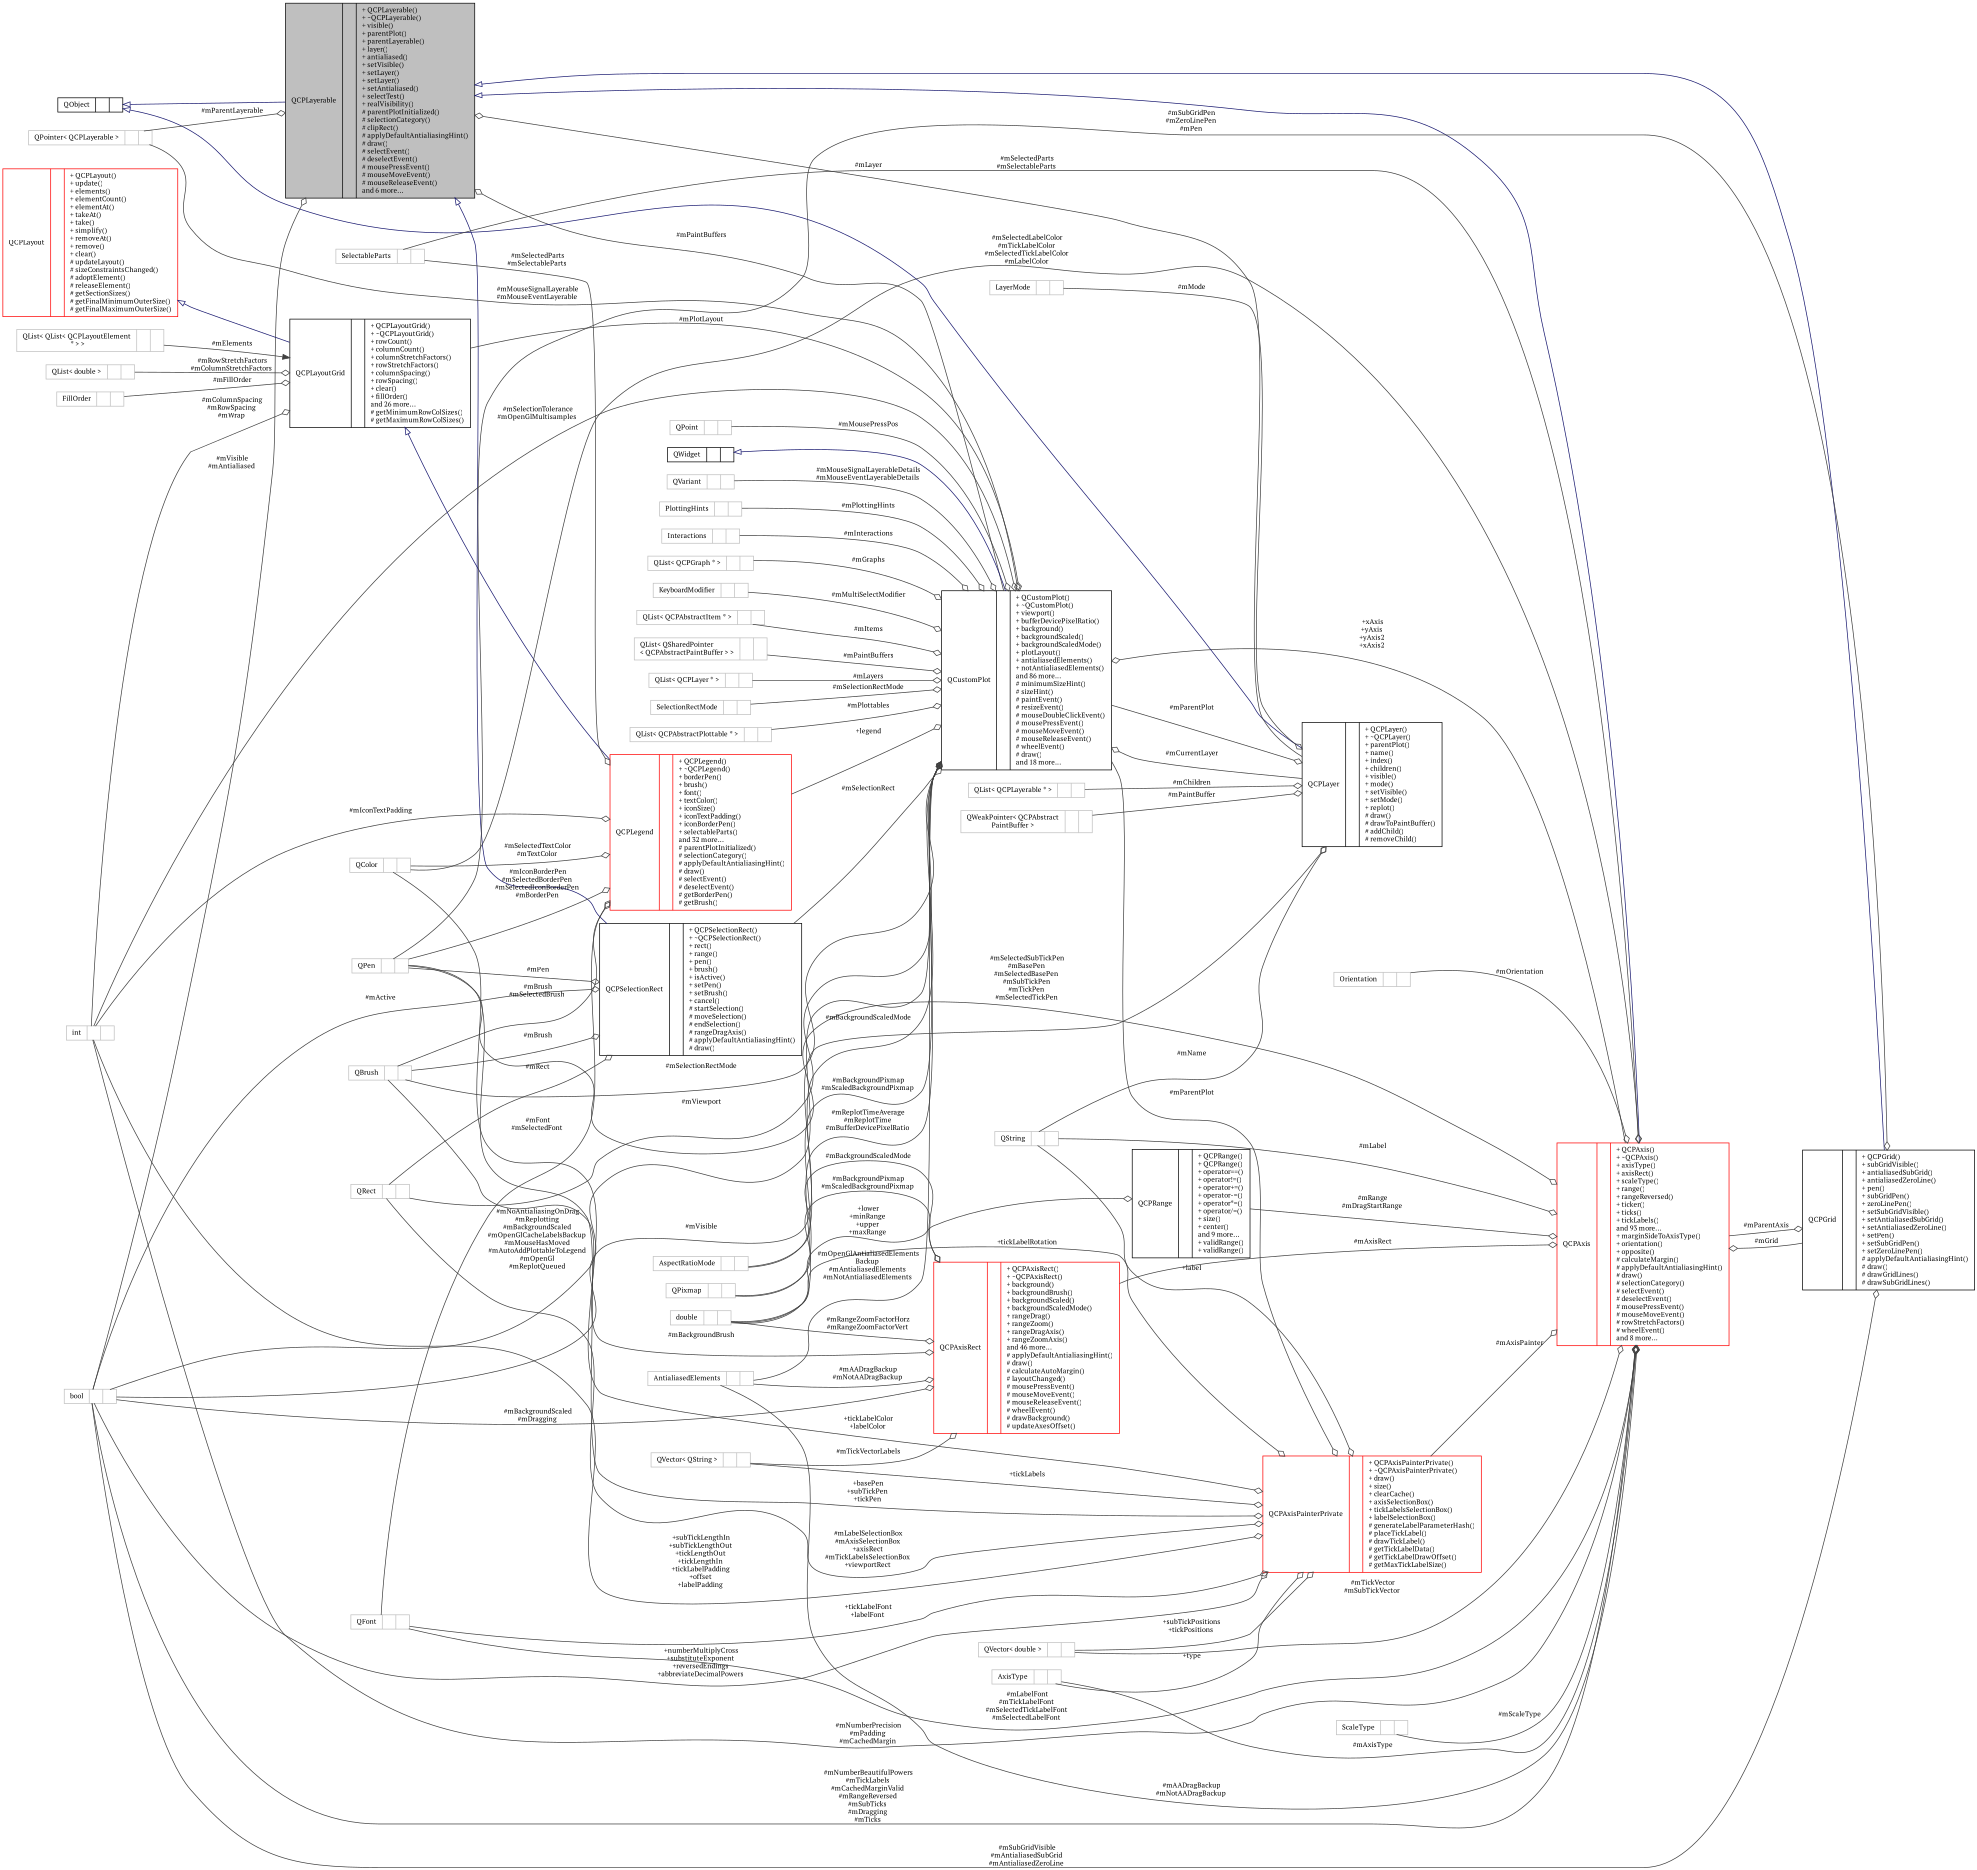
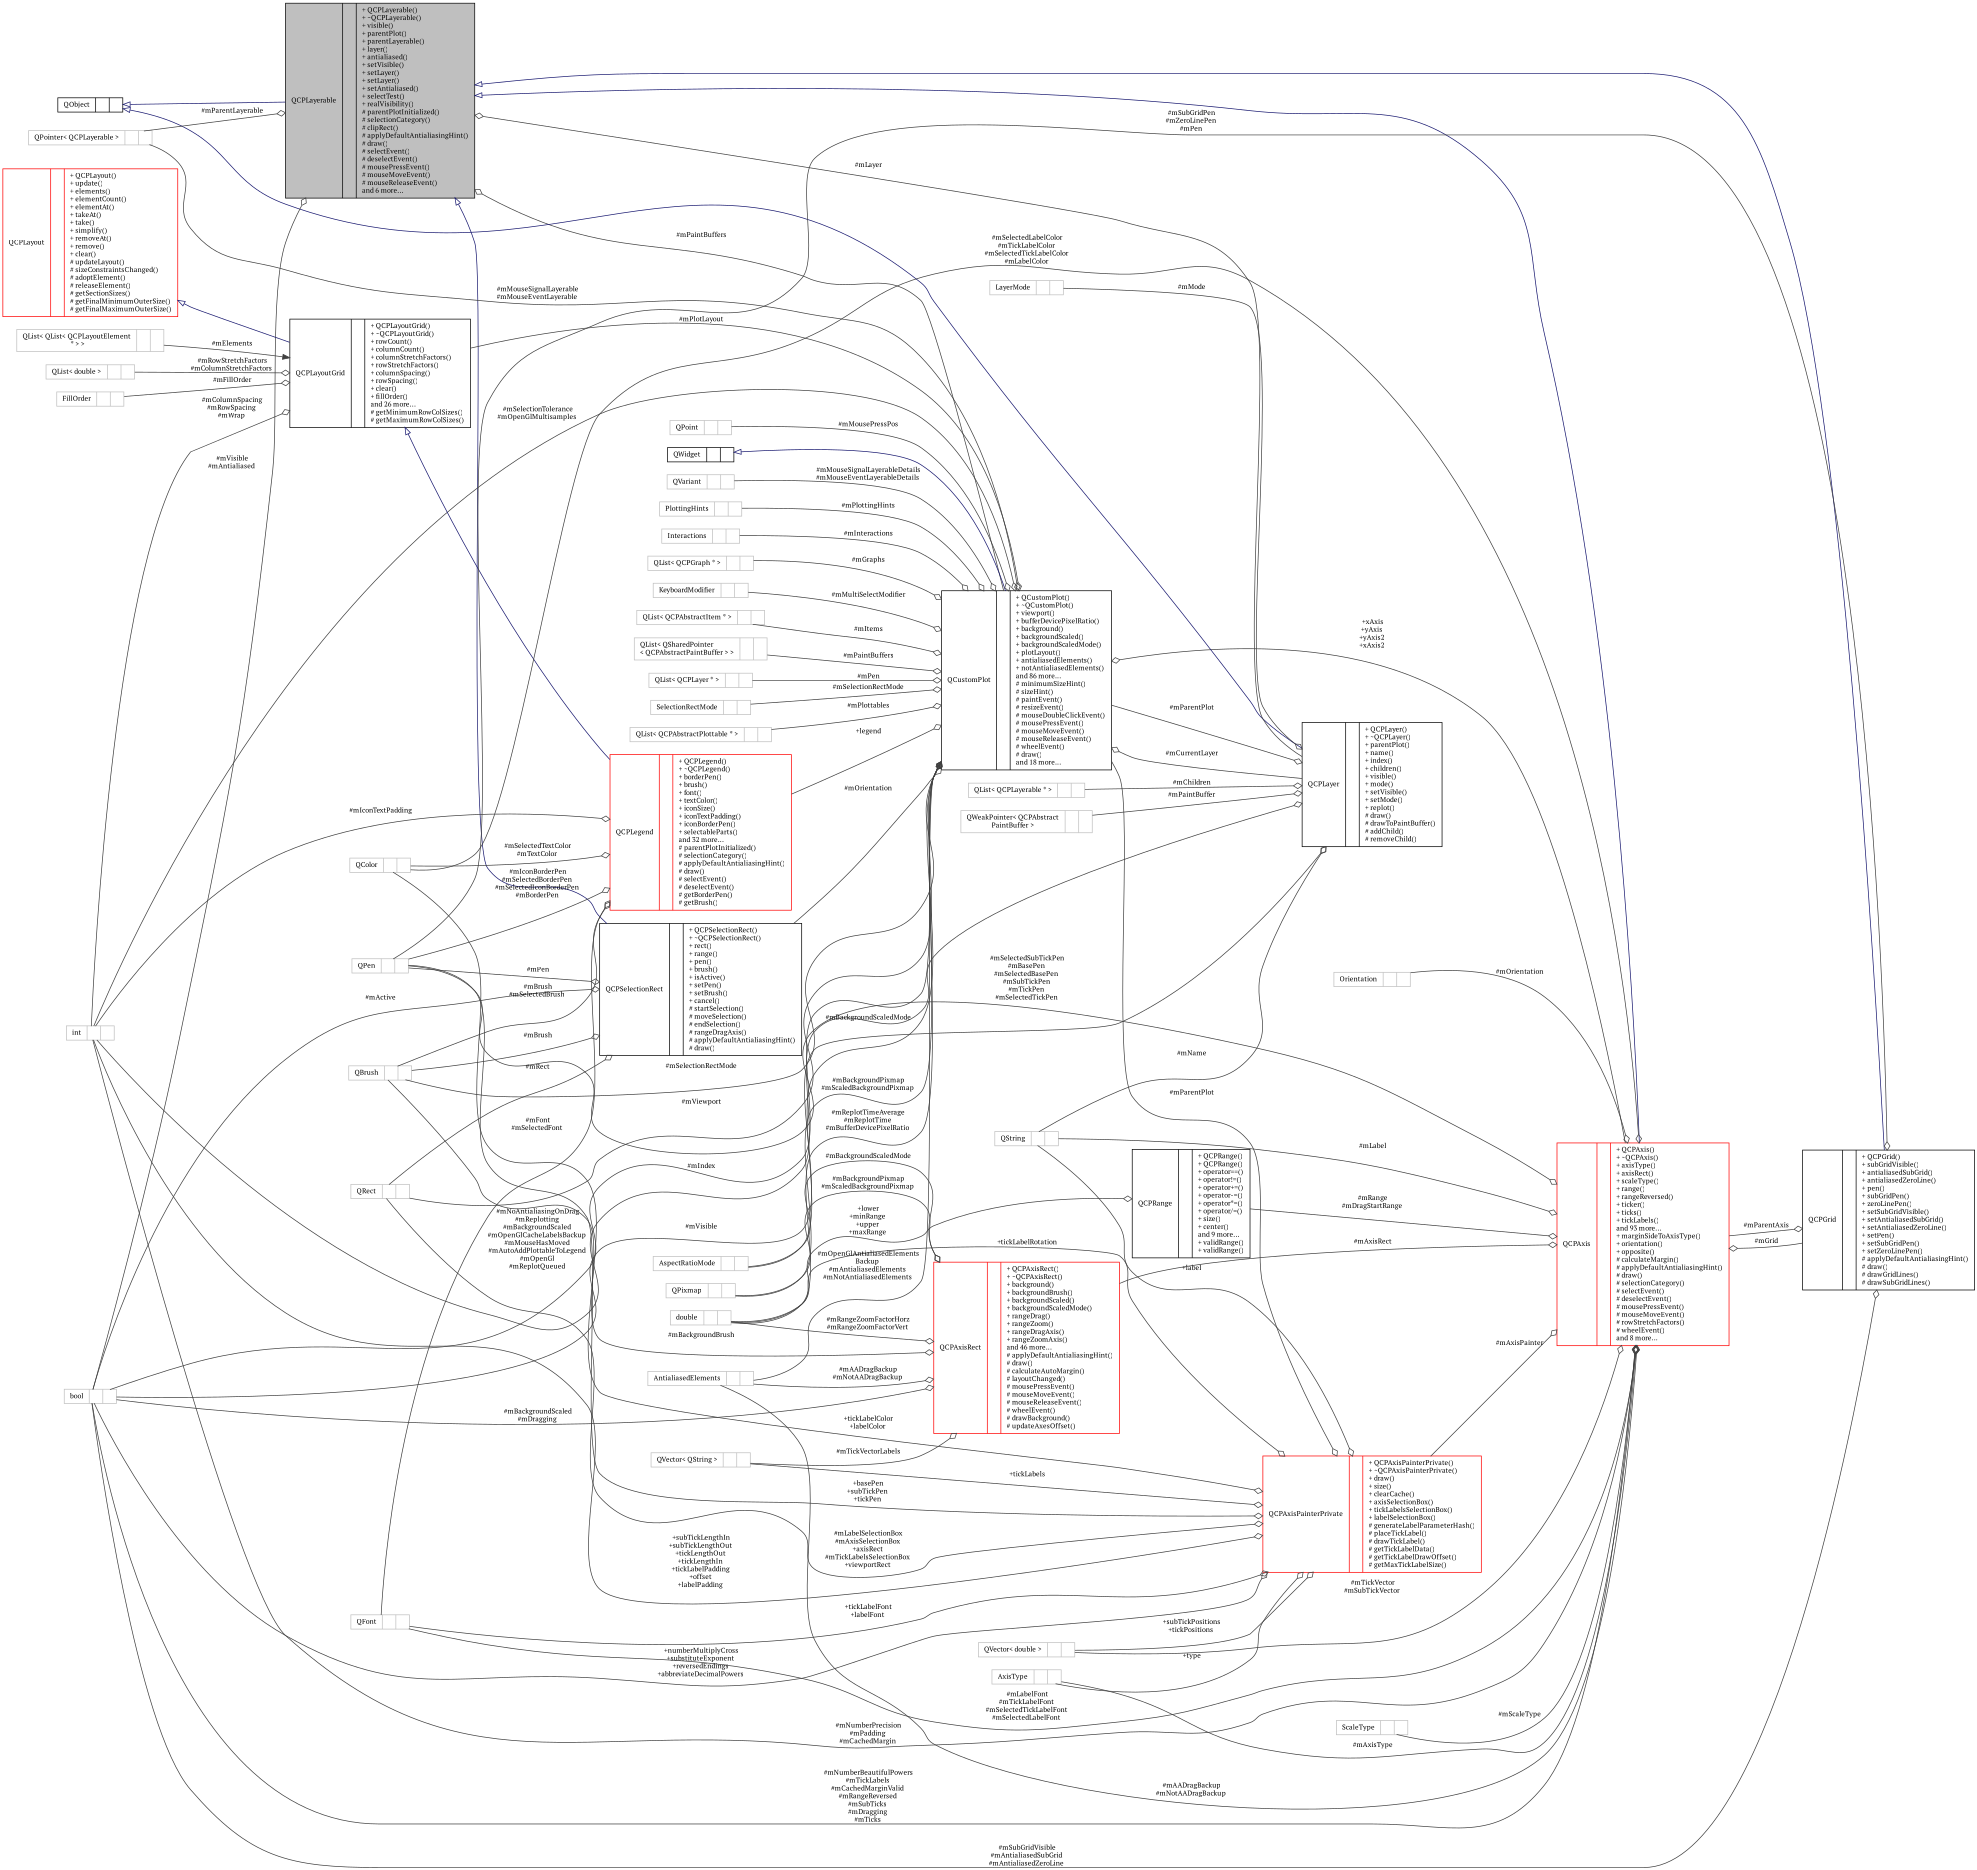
(380, 256) -> none
(868, 676) -> (868, 676)
(868, 788) -> (868, 788)
none -> (710, 1196)
